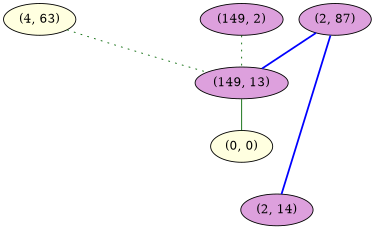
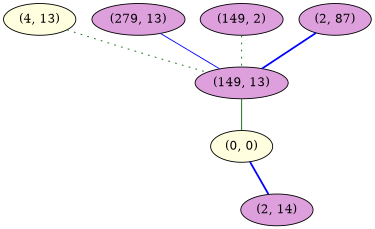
(40, 19) -> (40, 19)
none -> (138, 19)
(306, 115) -> (259, 178)
